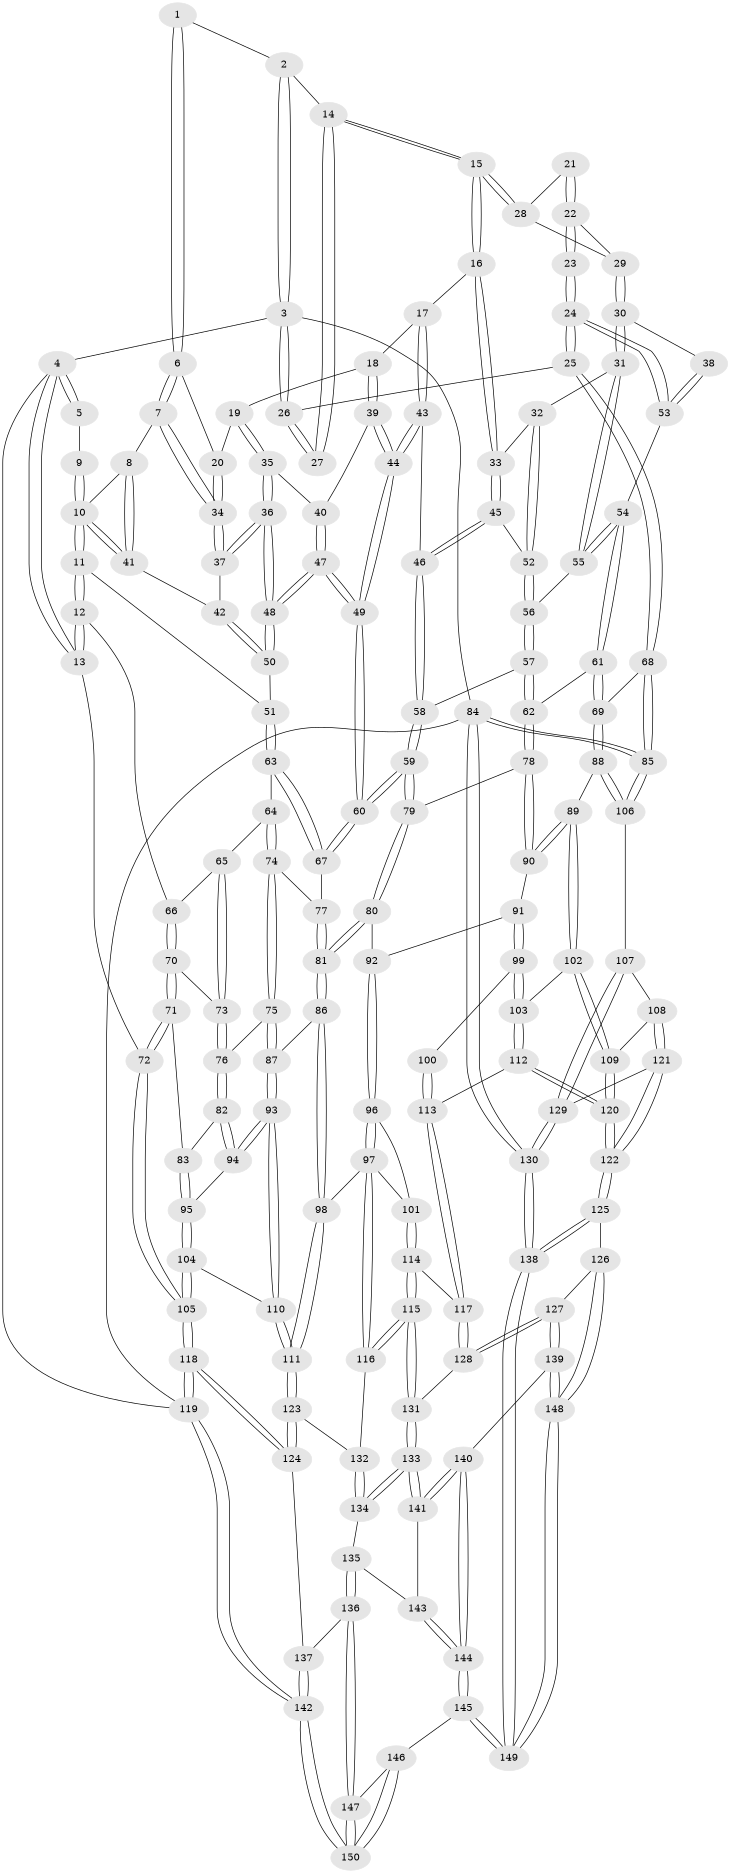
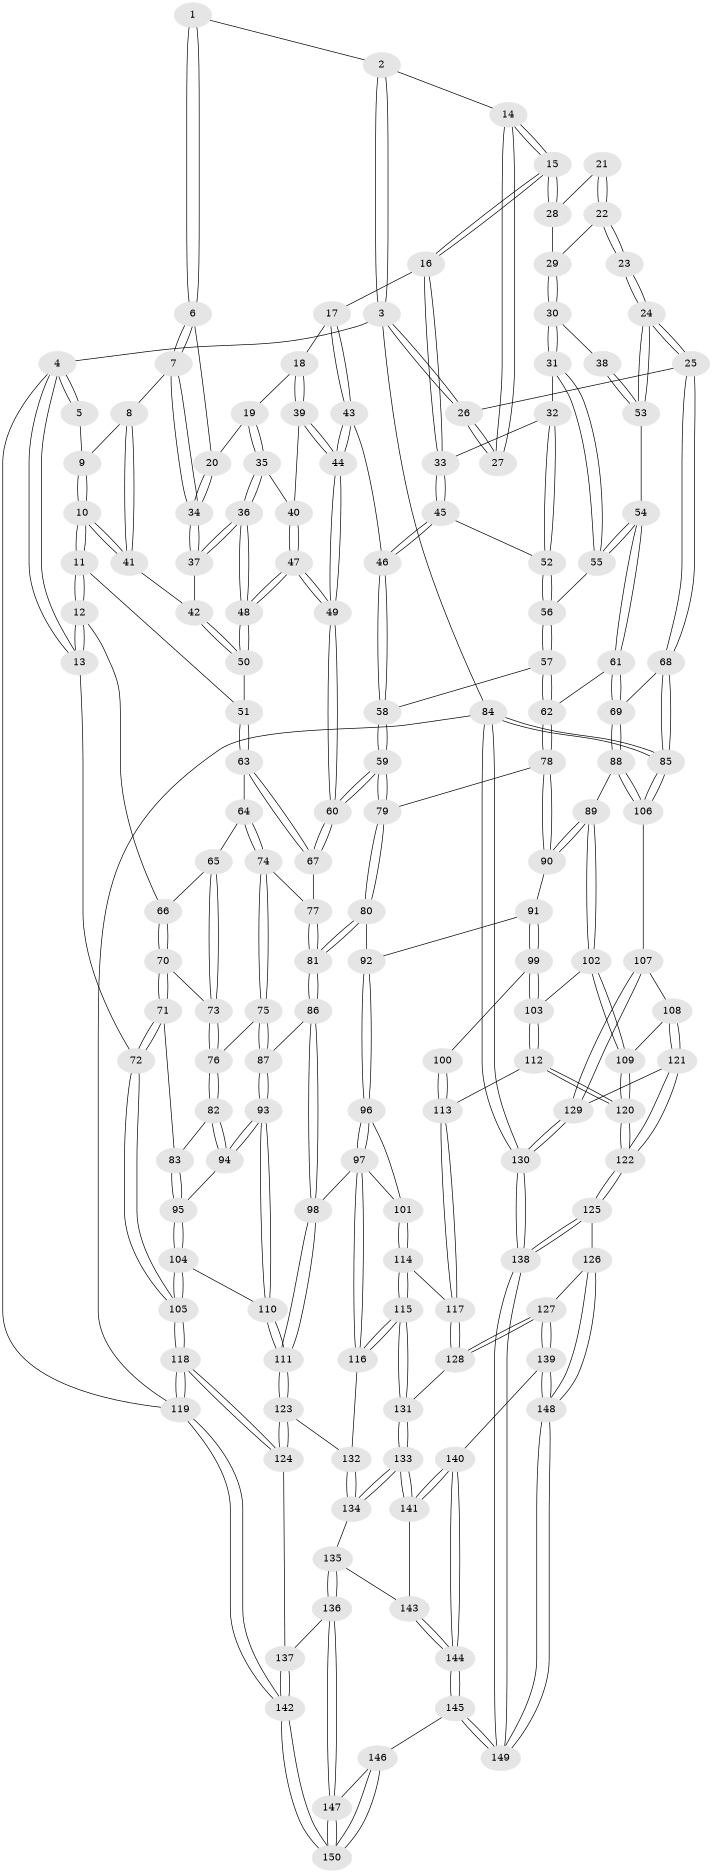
(105, 488) -> (106, 439)
